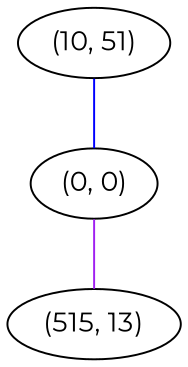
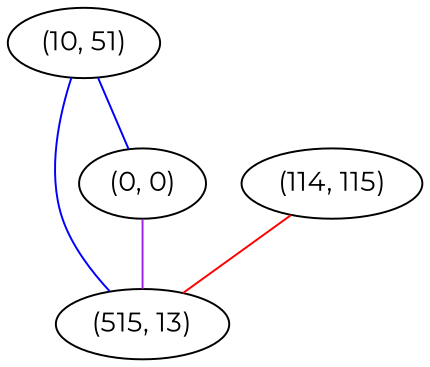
none -> (332, 184)
none -> (57, 191)
